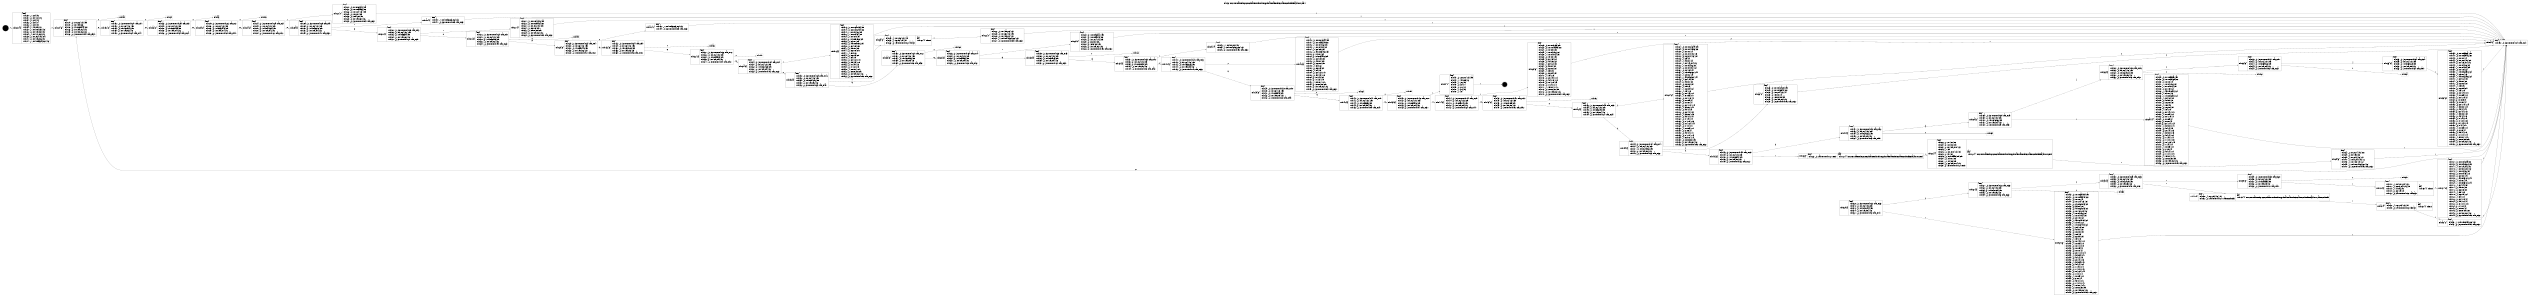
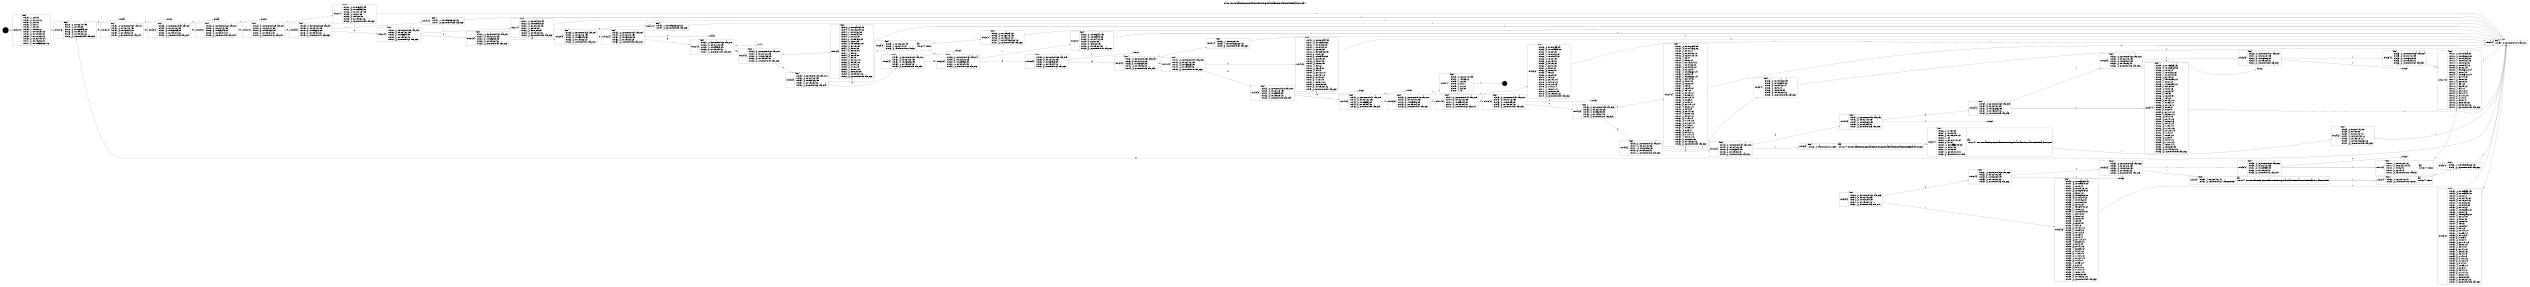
(576, 37) -> none
(2432, 71) -> (2432, 65)
